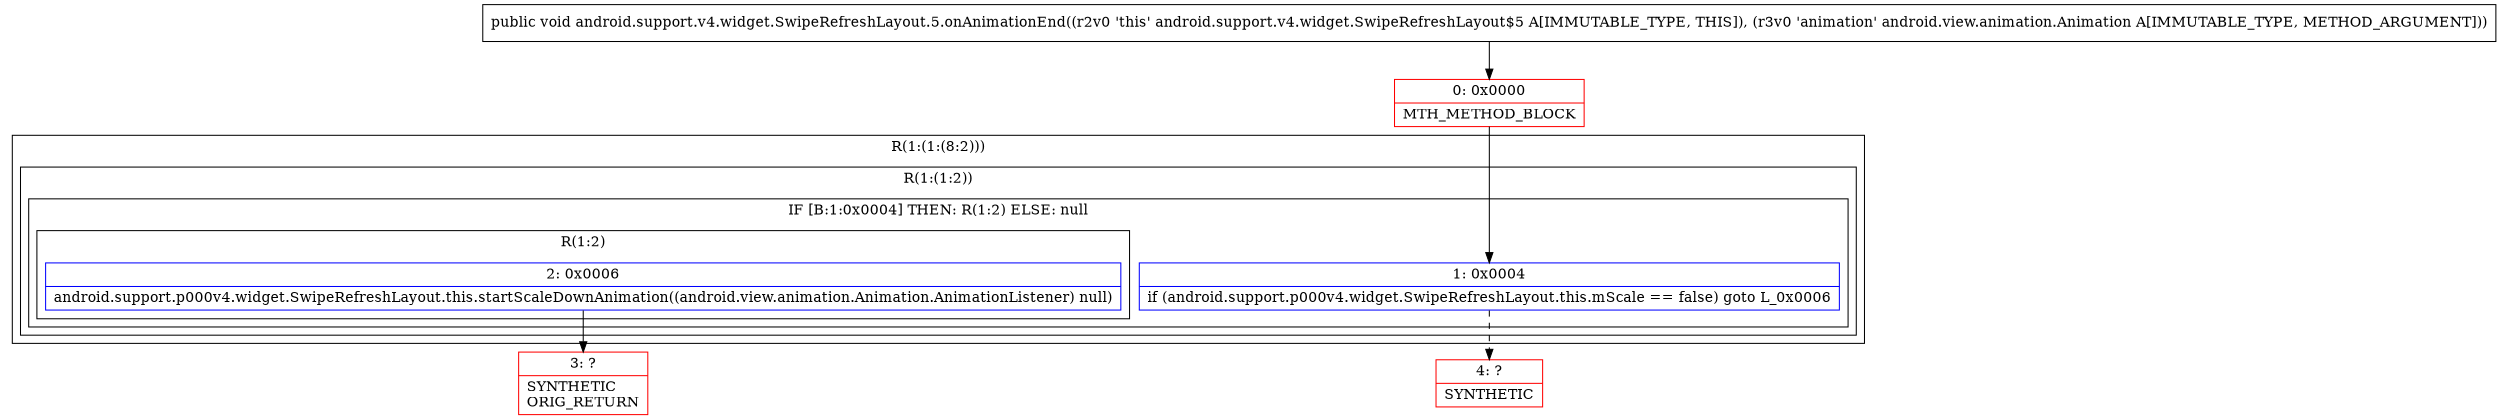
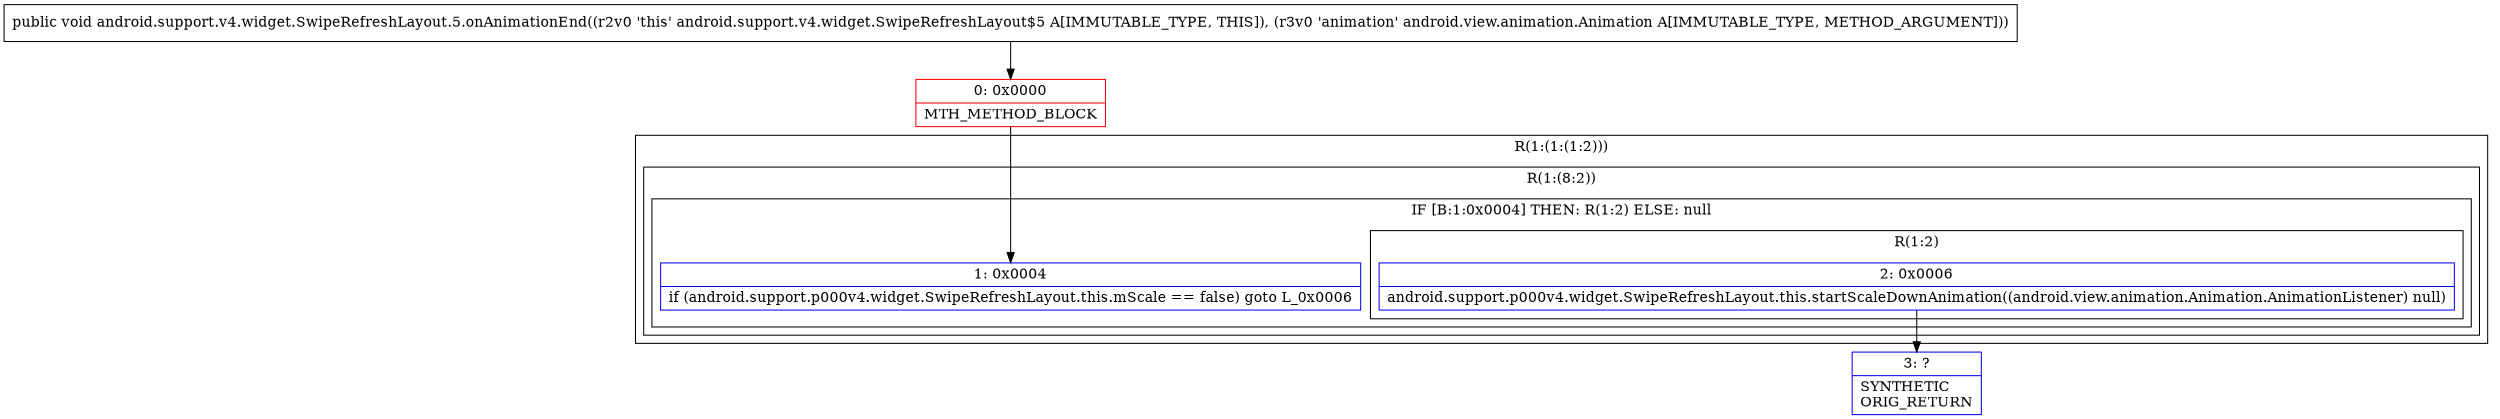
(938, 147) -> (1562, 147)
(938, 179) -> (1562, 179)
(583, 383) -> (1917, 383)
(1489, 383) -> none
